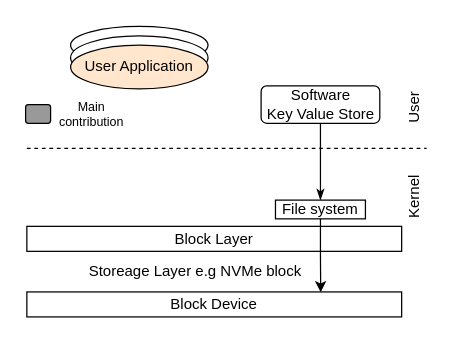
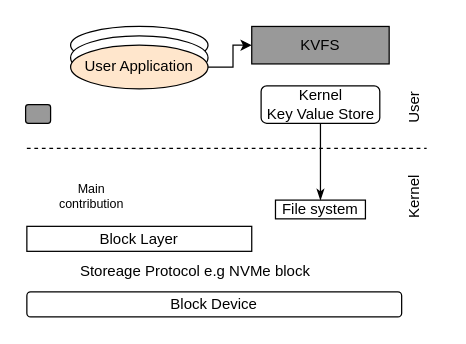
none -> (321, 45)
none -> (233, 64)
(321, 104) -> (321, 104)
(91, 114) -> (91, 195)
(214, 239) -> (139, 239)
(321, 251) -> none
(196, 272) -> (196, 272)
(214, 304) -> (214, 304)
